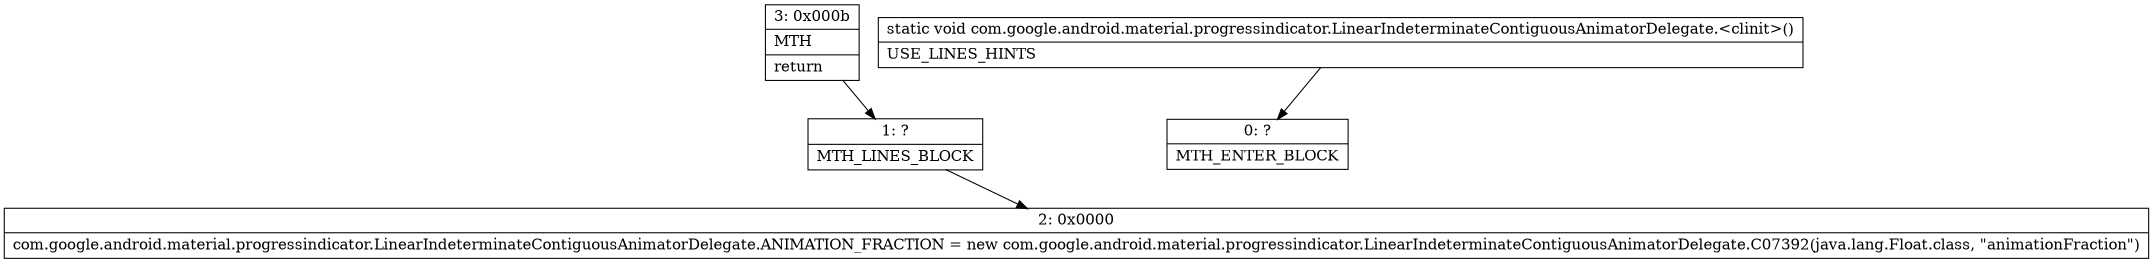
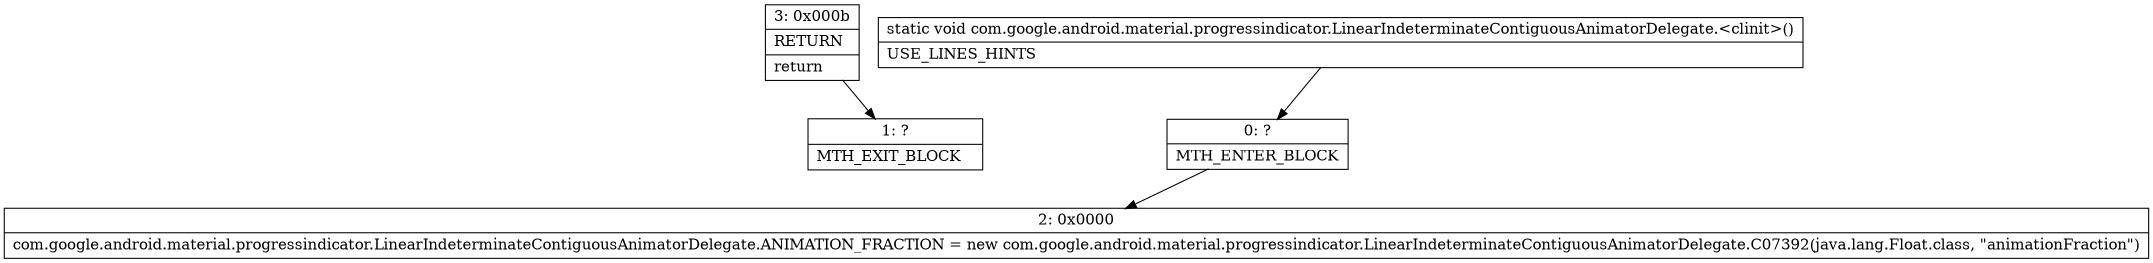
(793, 42) -> (809, 42)
(895, 157) -> (889, 157)
(982, 187) -> (1172, 186)
